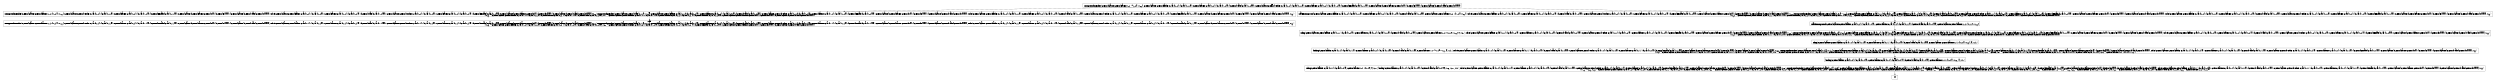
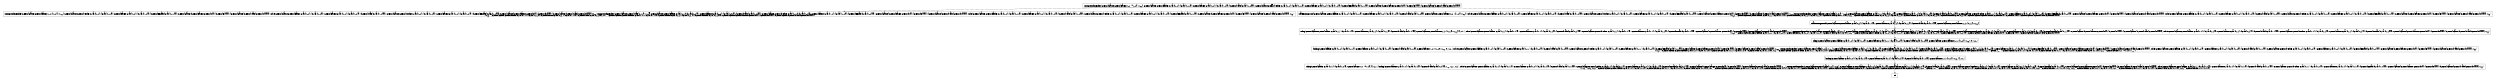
(649, 24) -> none
